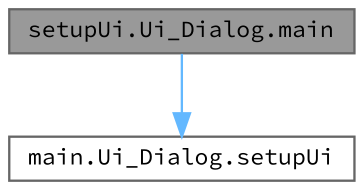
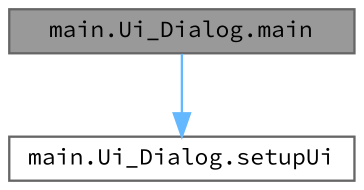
(182, 31) -> (182, 31)
